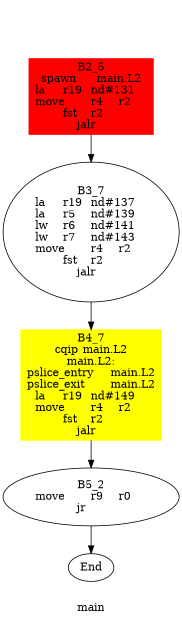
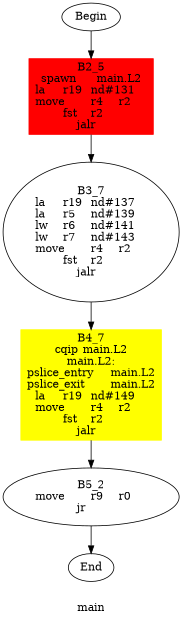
none -> (91, 17)
